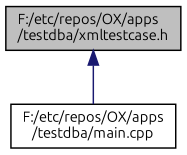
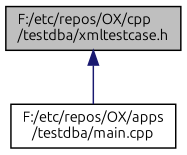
(93, 28) -> (93, 28)
